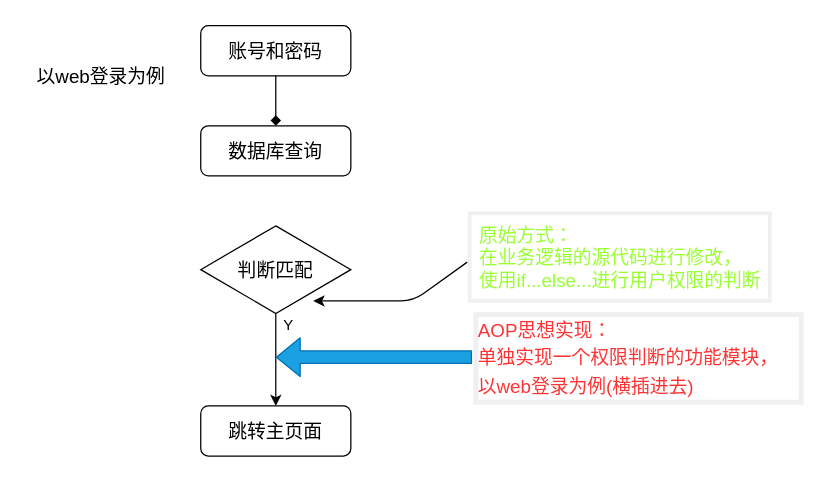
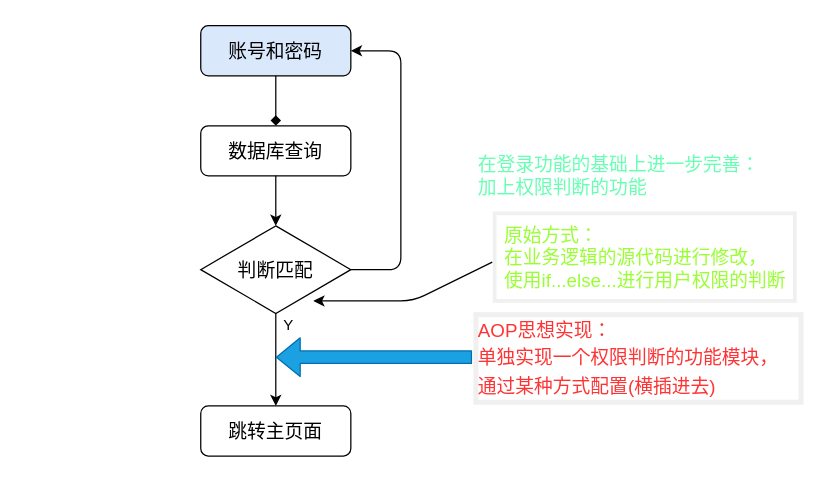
(276, 51) -> (276, 51)
(101, 76) -> none
none -> (401, 164)
none -> (626, 176)
none -> (276, 197)
(619, 257) -> (644, 257)
(598, 358) -> (598, 358)
